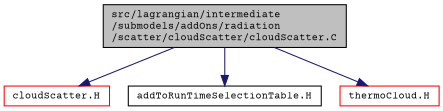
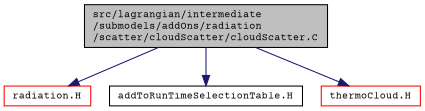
(57, 96) -> (47, 96)
